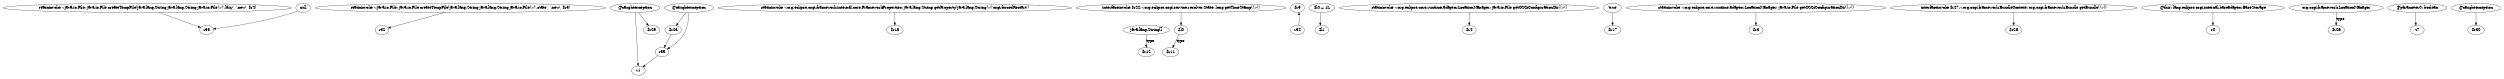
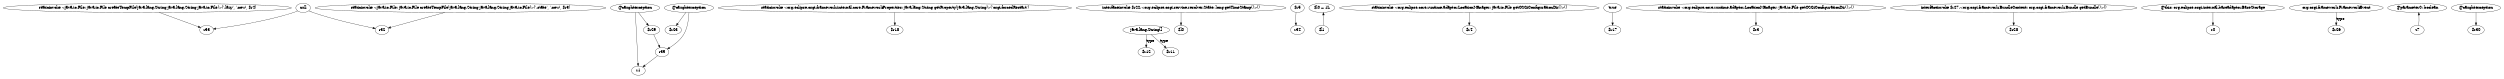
(2213, 8) -> (2213, 8)
(2336, 8) -> (2336, 8)
(1320, 18) -> (1324, 20)
(2416, 18) -> (2419, 20)
(1299, 20) -> (1296, 18)
none -> (341, 21)
(668, 40) -> (656, 40)
(1176, 40) -> (1158, 40)
